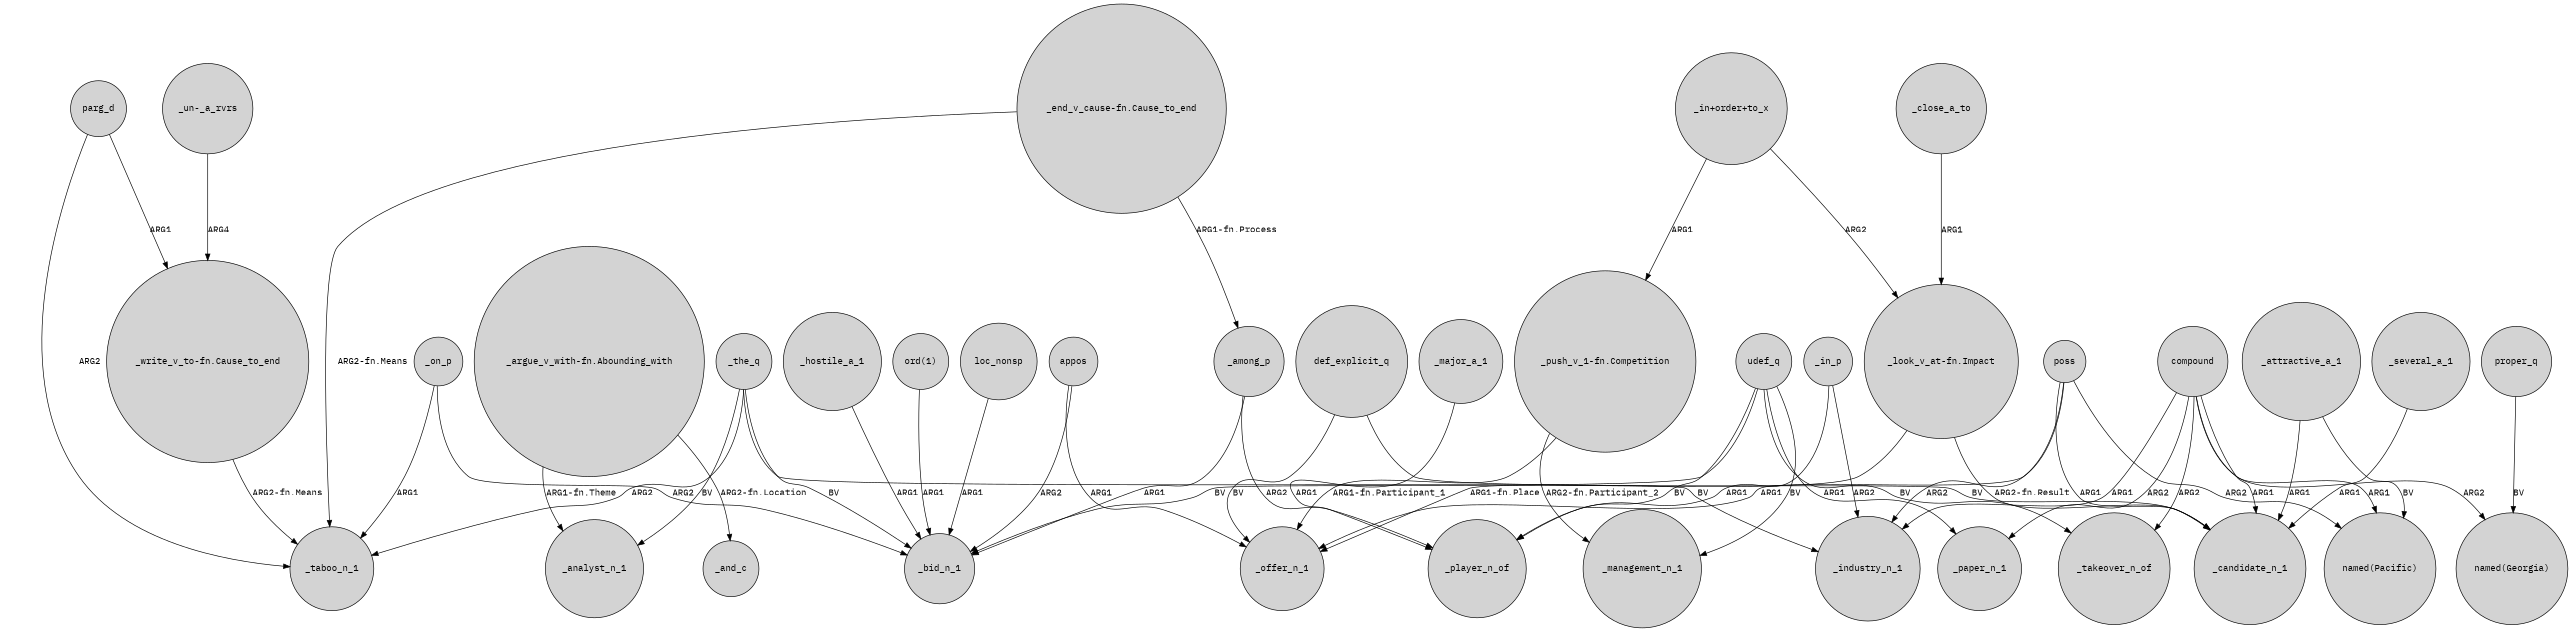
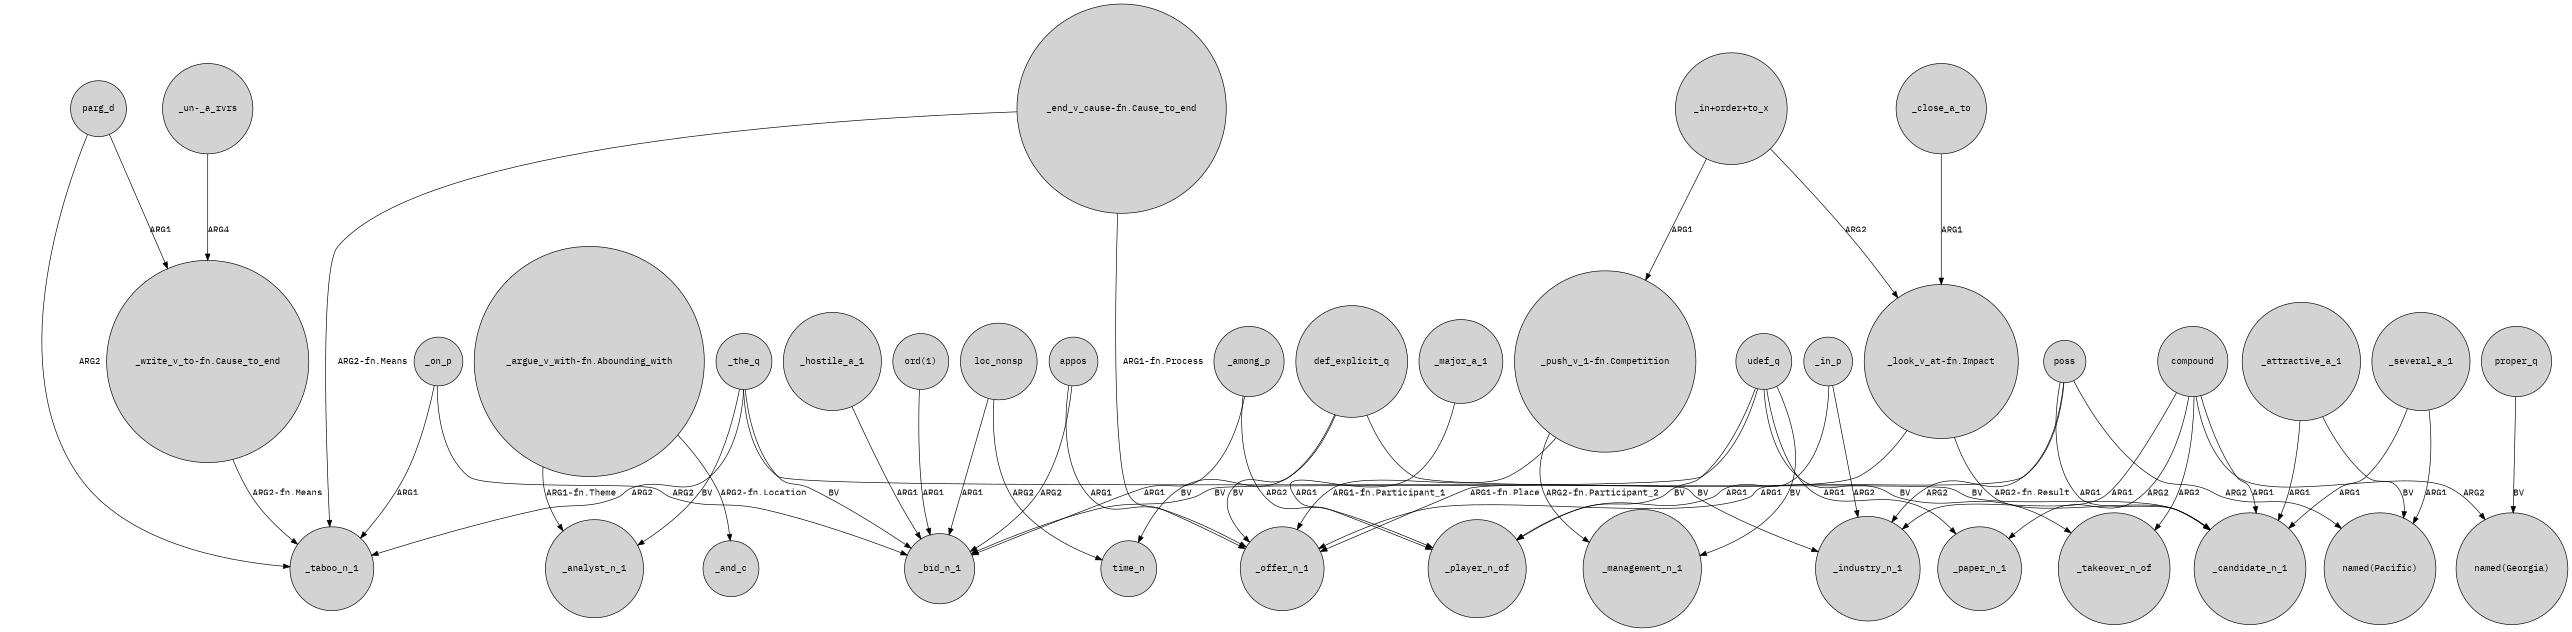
(1210, 258) -> (1118, 416)
(2283, 483) -> (2430, 465)
none -> (1129, 569)
